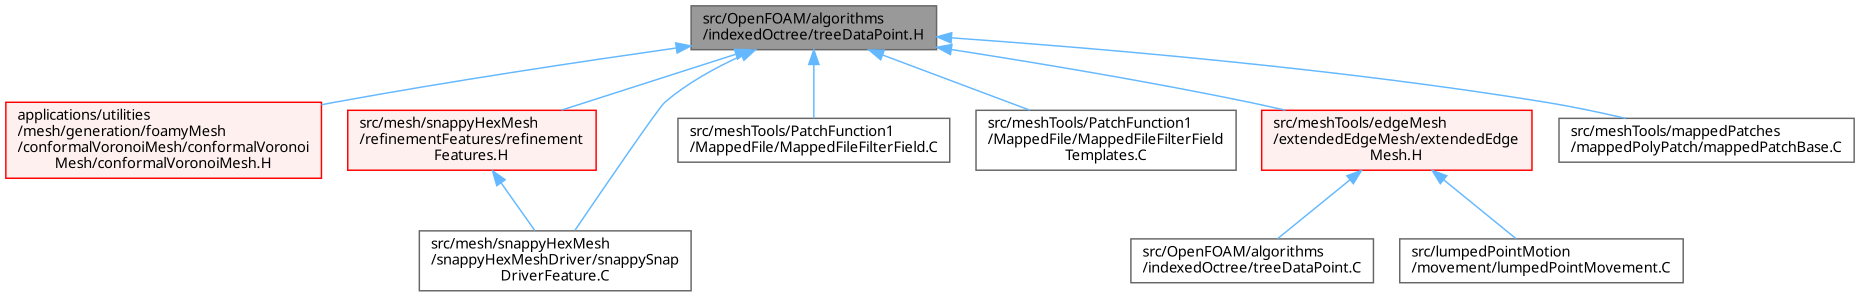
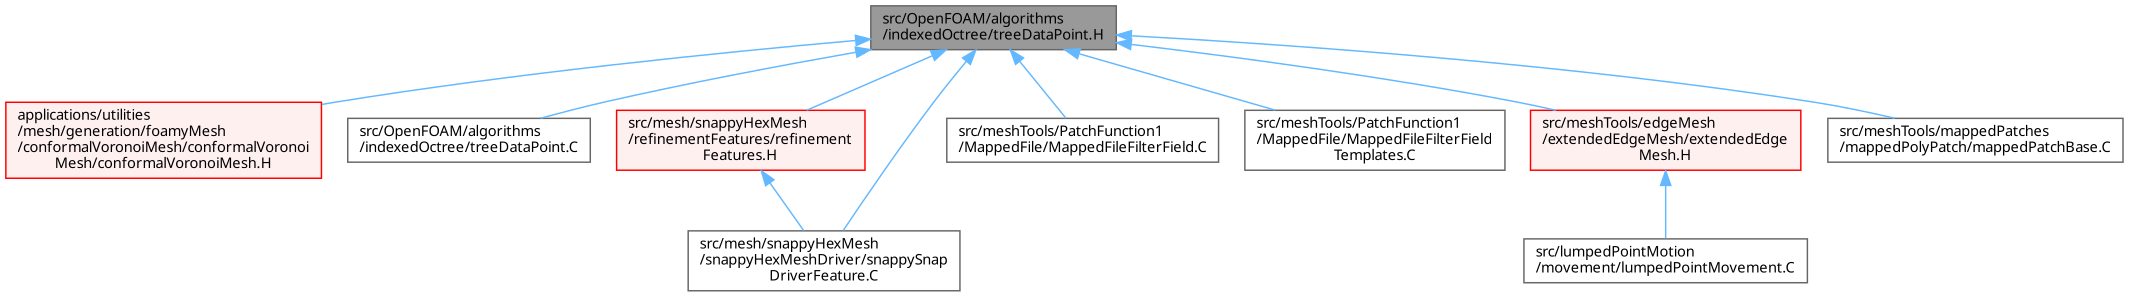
(1314, 209) -> (698, 82)
